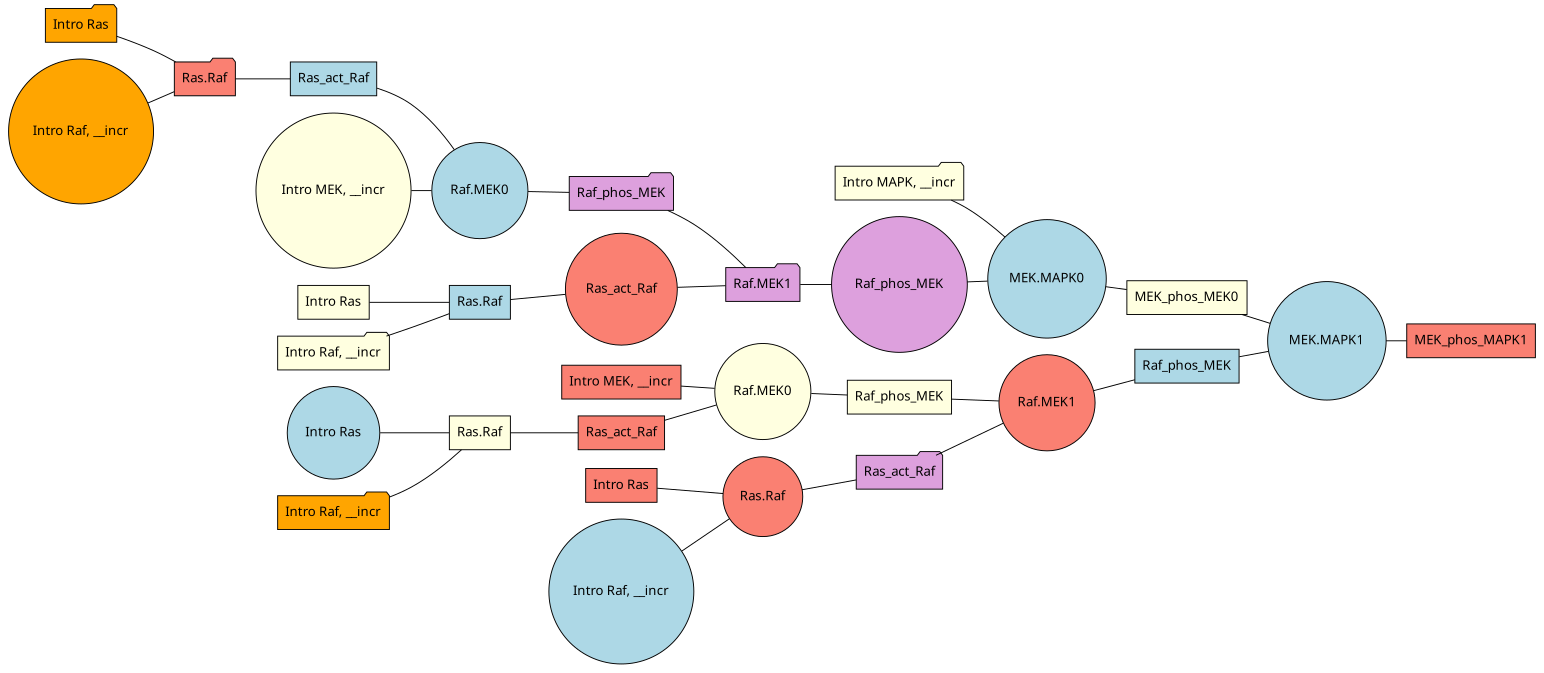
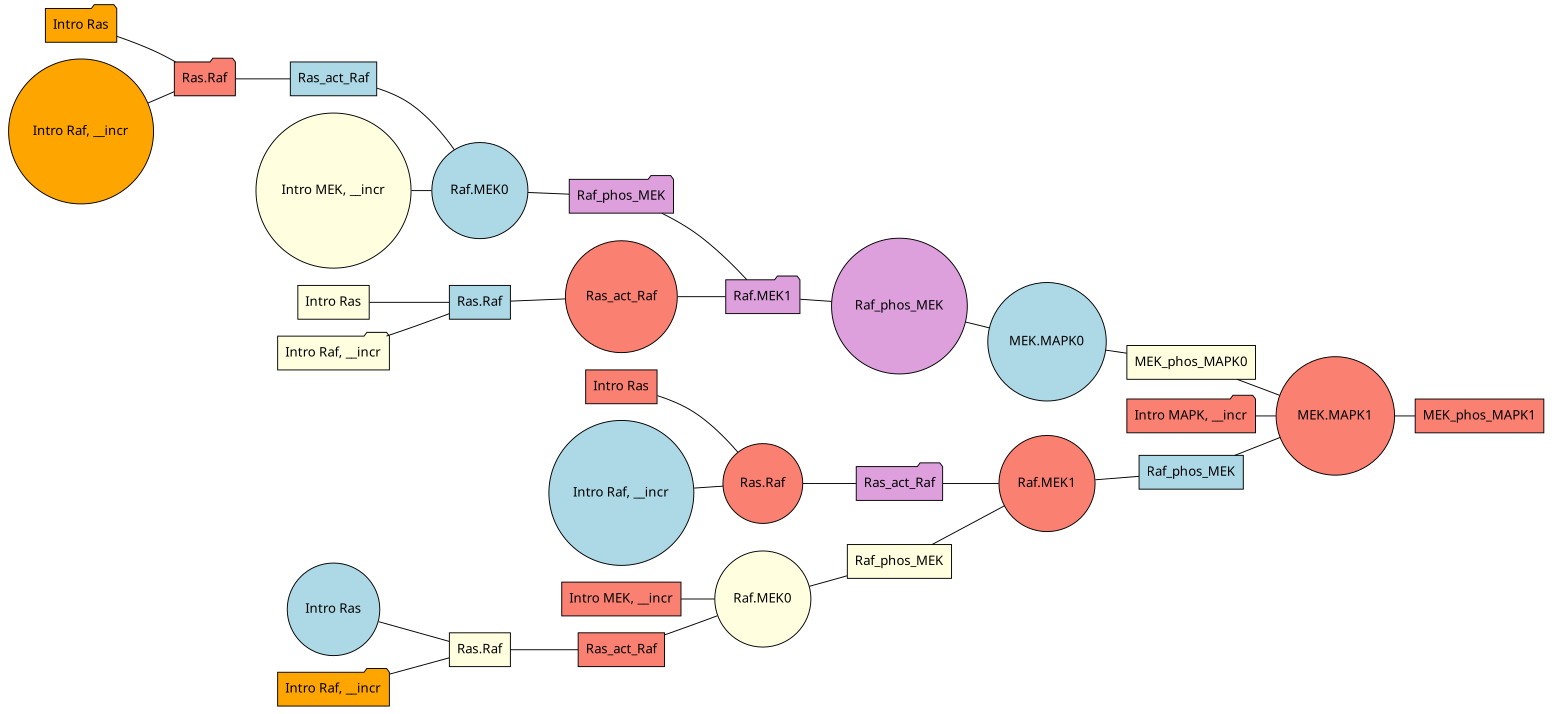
(899, 183) -> (1191, 416)
(979, 217) -> (1266, 416)
(1187, 298) -> (1191, 362)
(1327, 341) -> (1335, 416)
